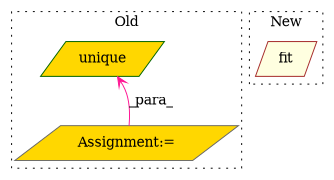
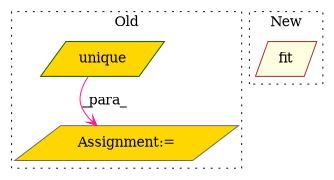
(129, 105) -> (80, 98)
